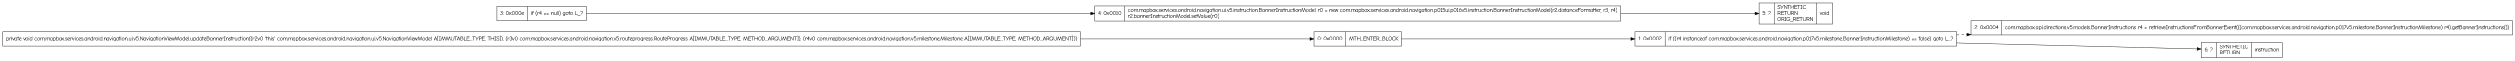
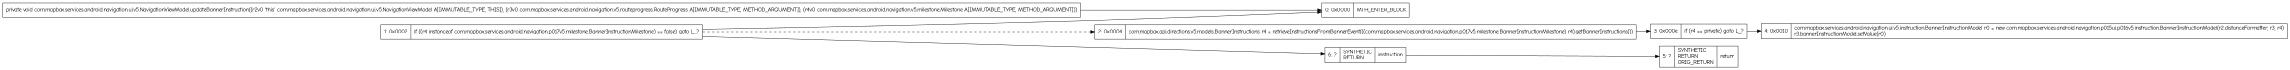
(557, 13) -> (1714, 31)
(1825, 13) -> (1728, 56)
(1688, 14) -> (1531, 56)
(1174, 16) -> (1840, 34)
none -> (1641, 31)
(1516, 39) -> (1010, 23)
